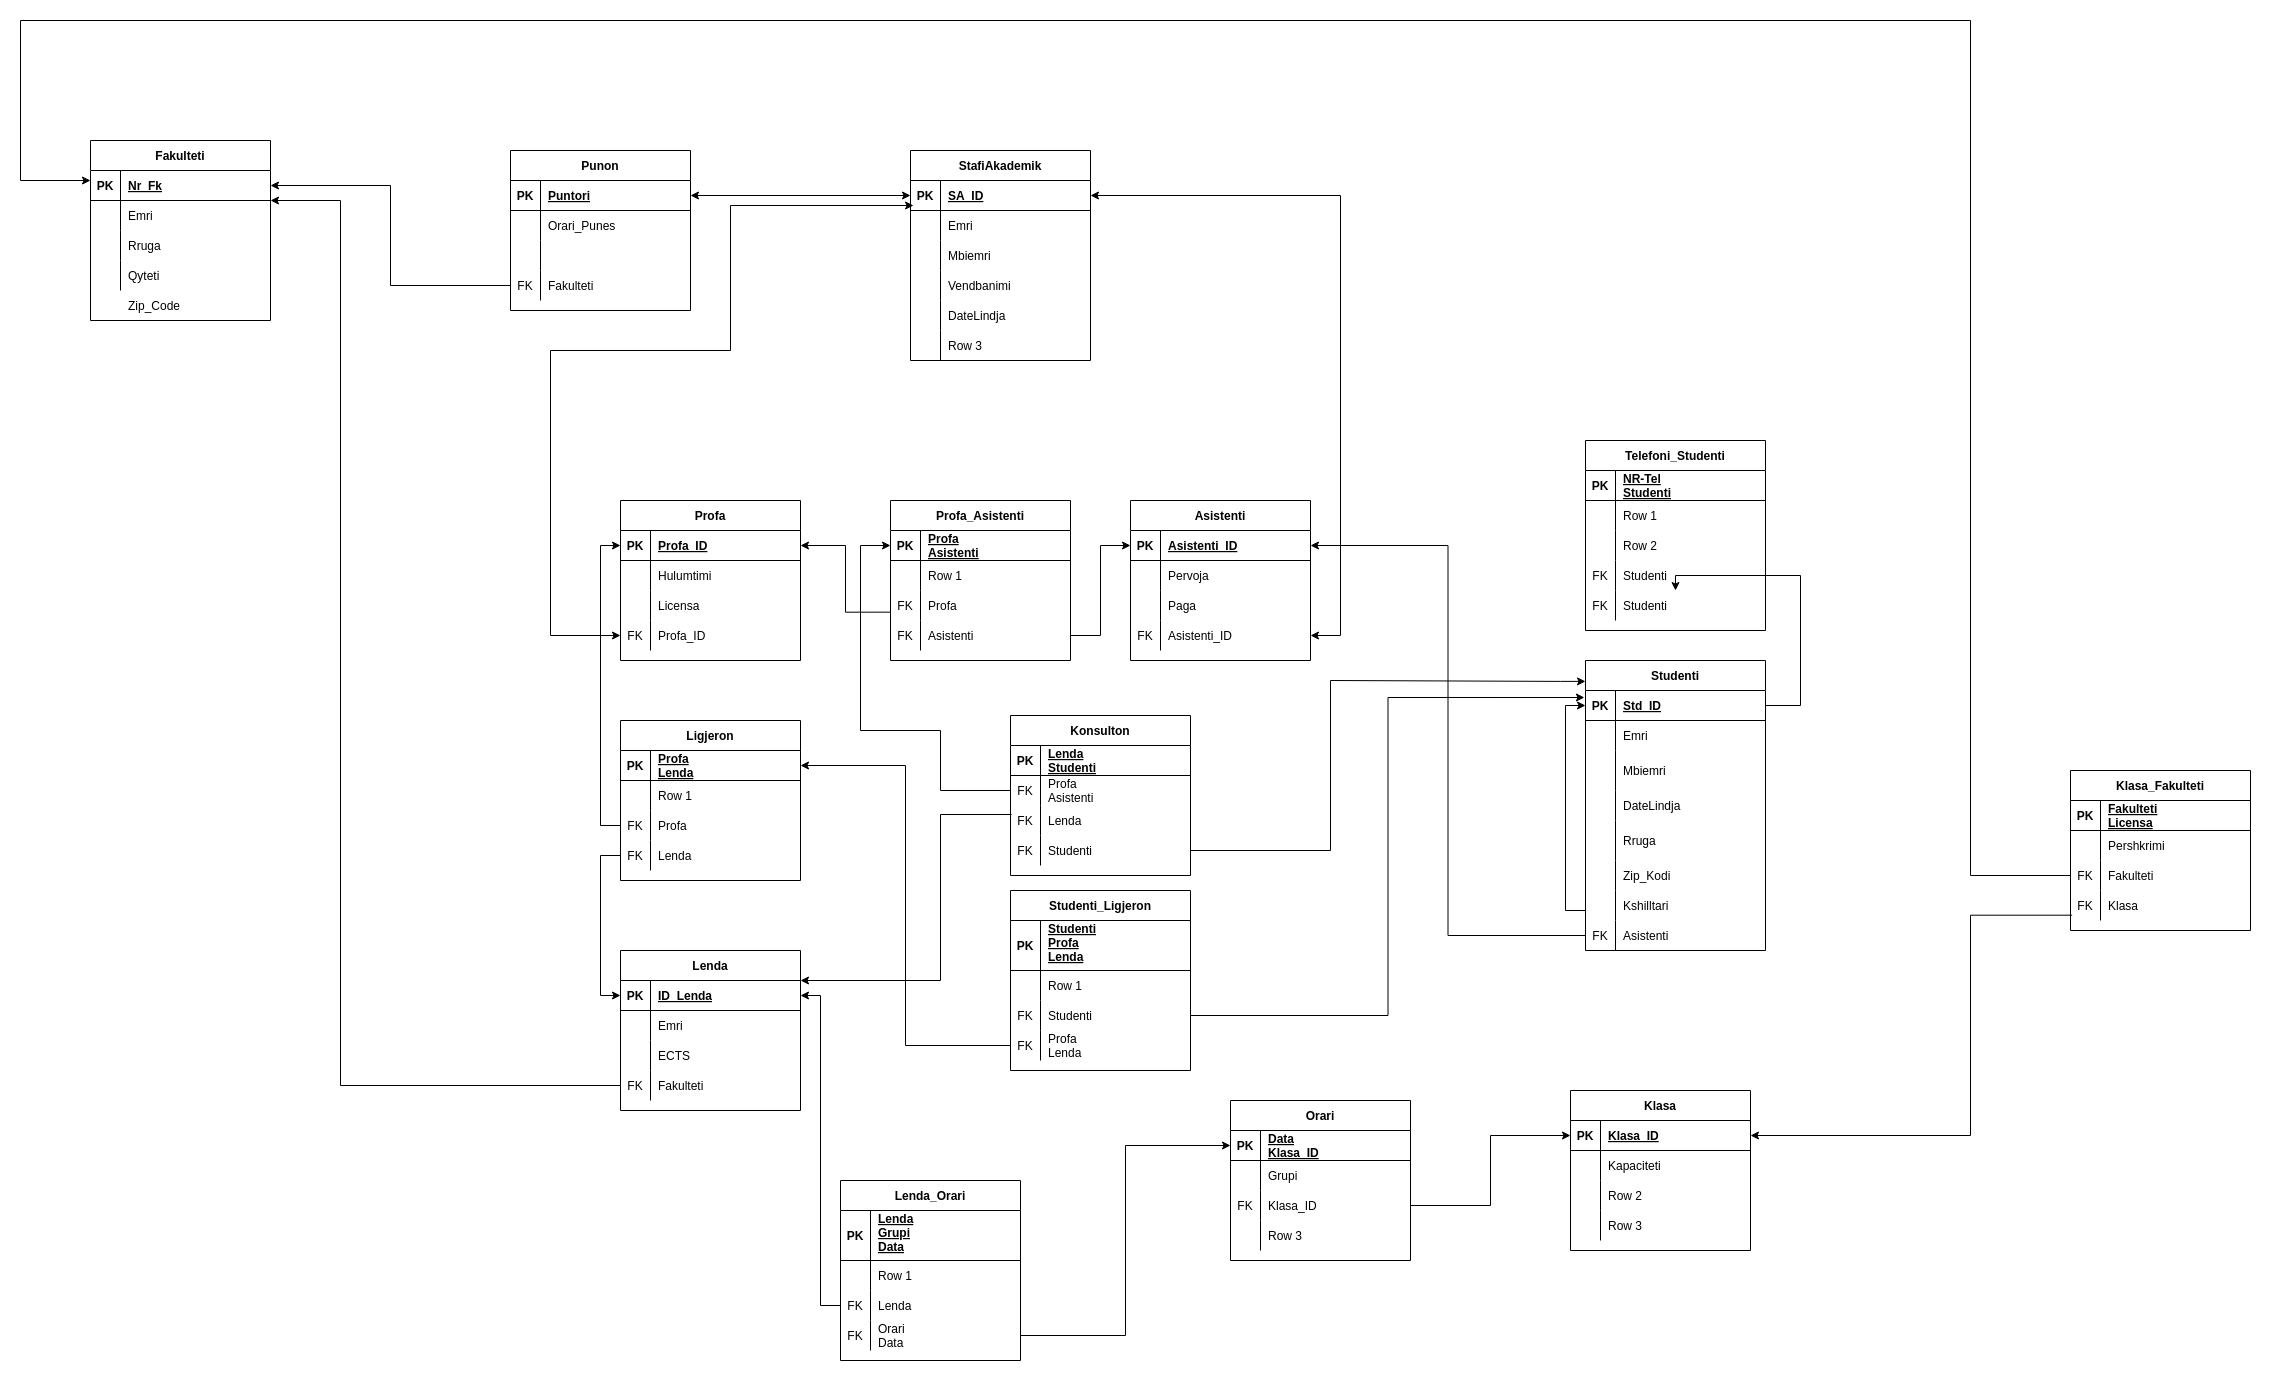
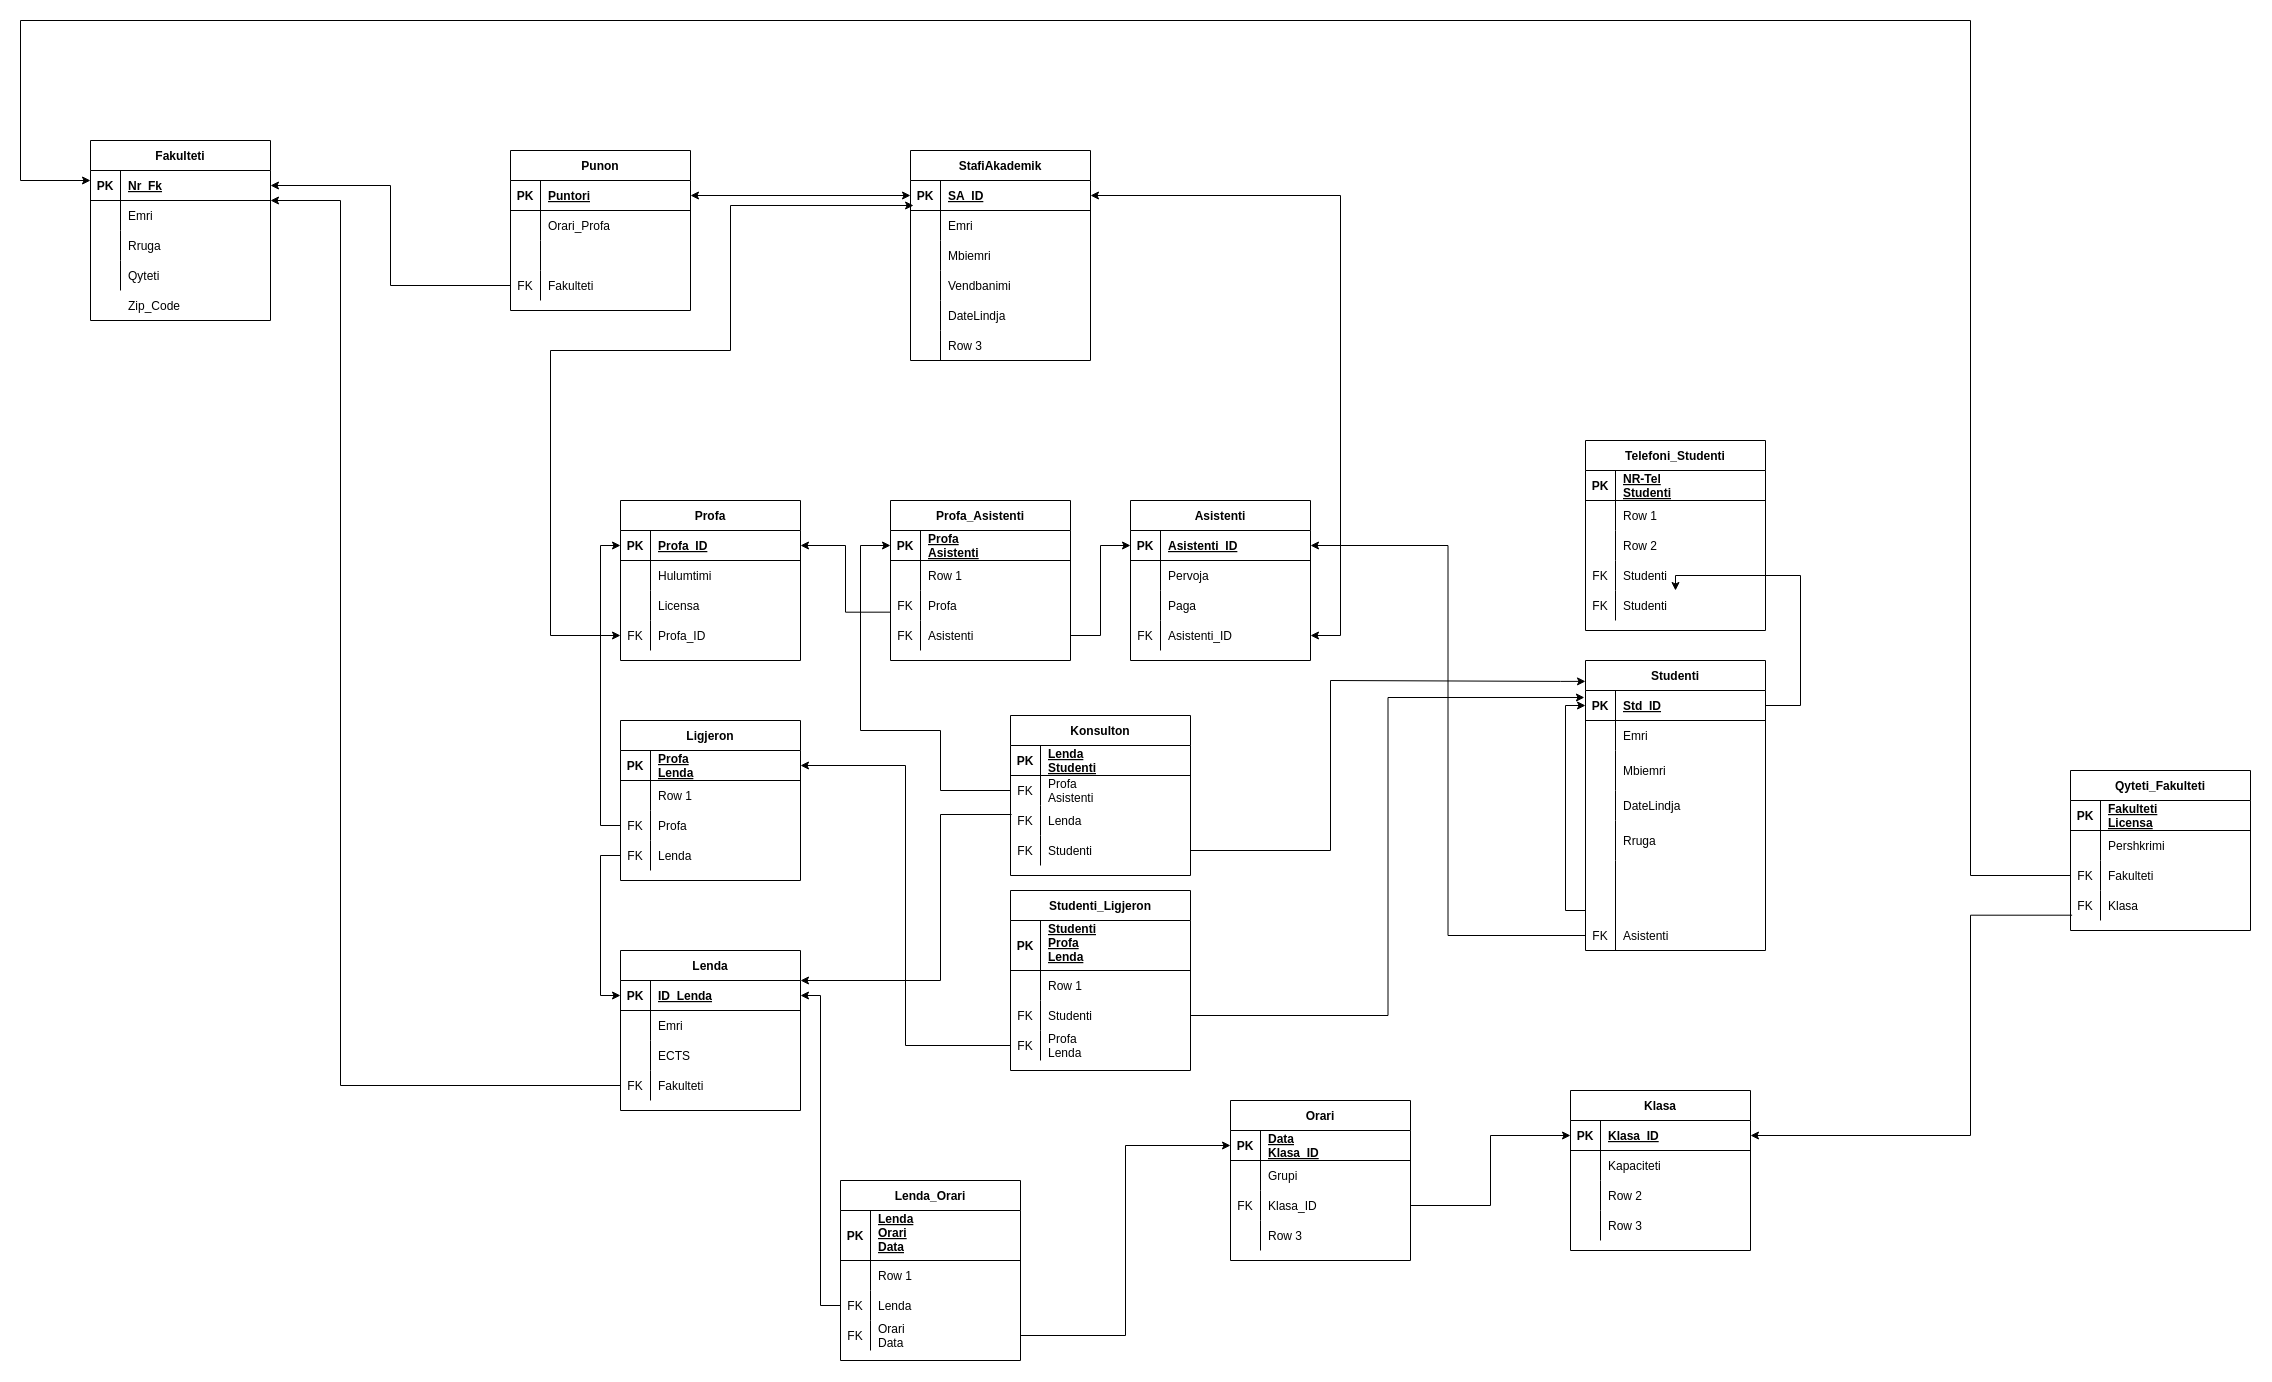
(583, 226) -> (583, 226)
(2160, 786) -> (2160, 786)
(1691, 876) -> none
(1691, 906) -> none
(895, 1219) -> (895, 1219)
